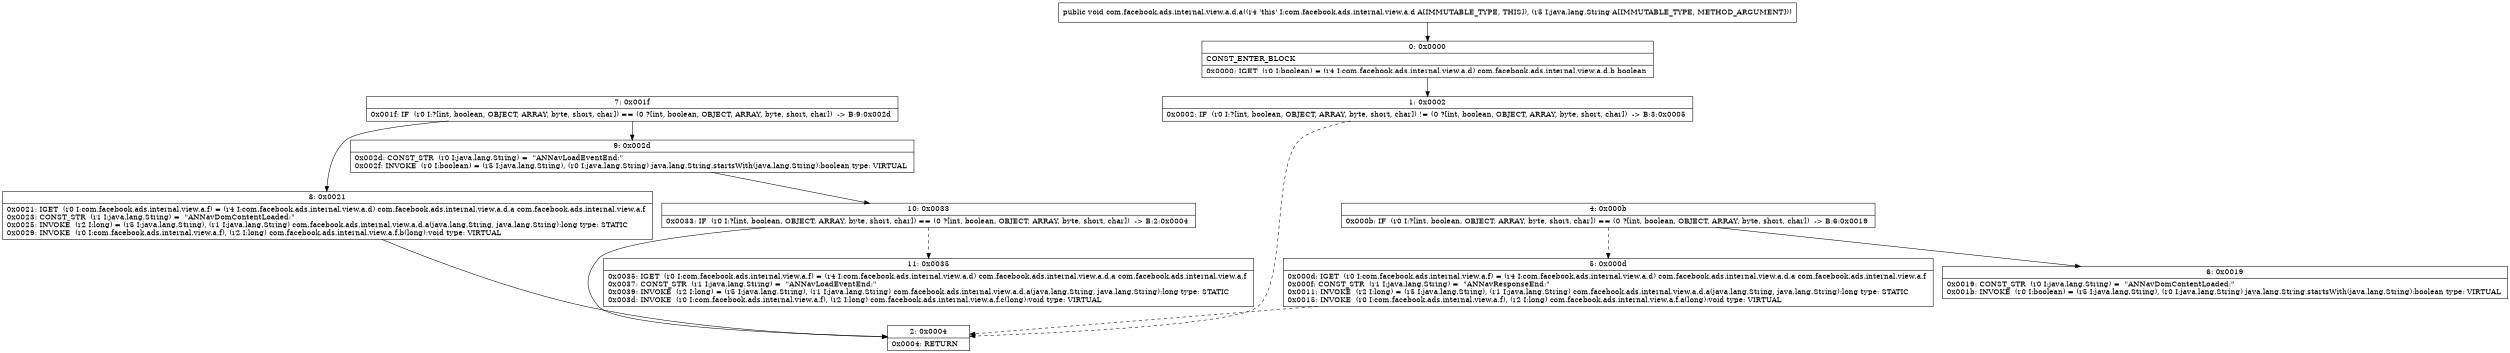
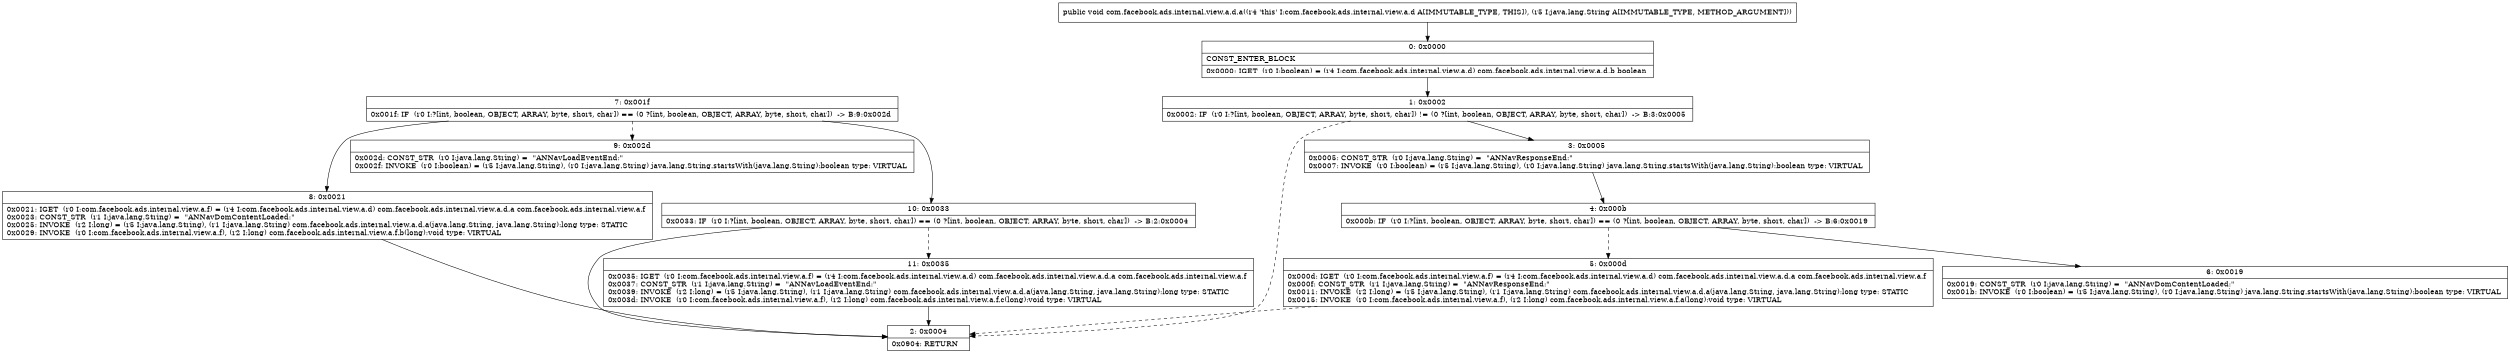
(632, 128) -> (632, 128)
none -> (1587, 156)
(788, 187) -> (902, 133)
none -> (929, 313)
(929, 344) -> (929, 344)
